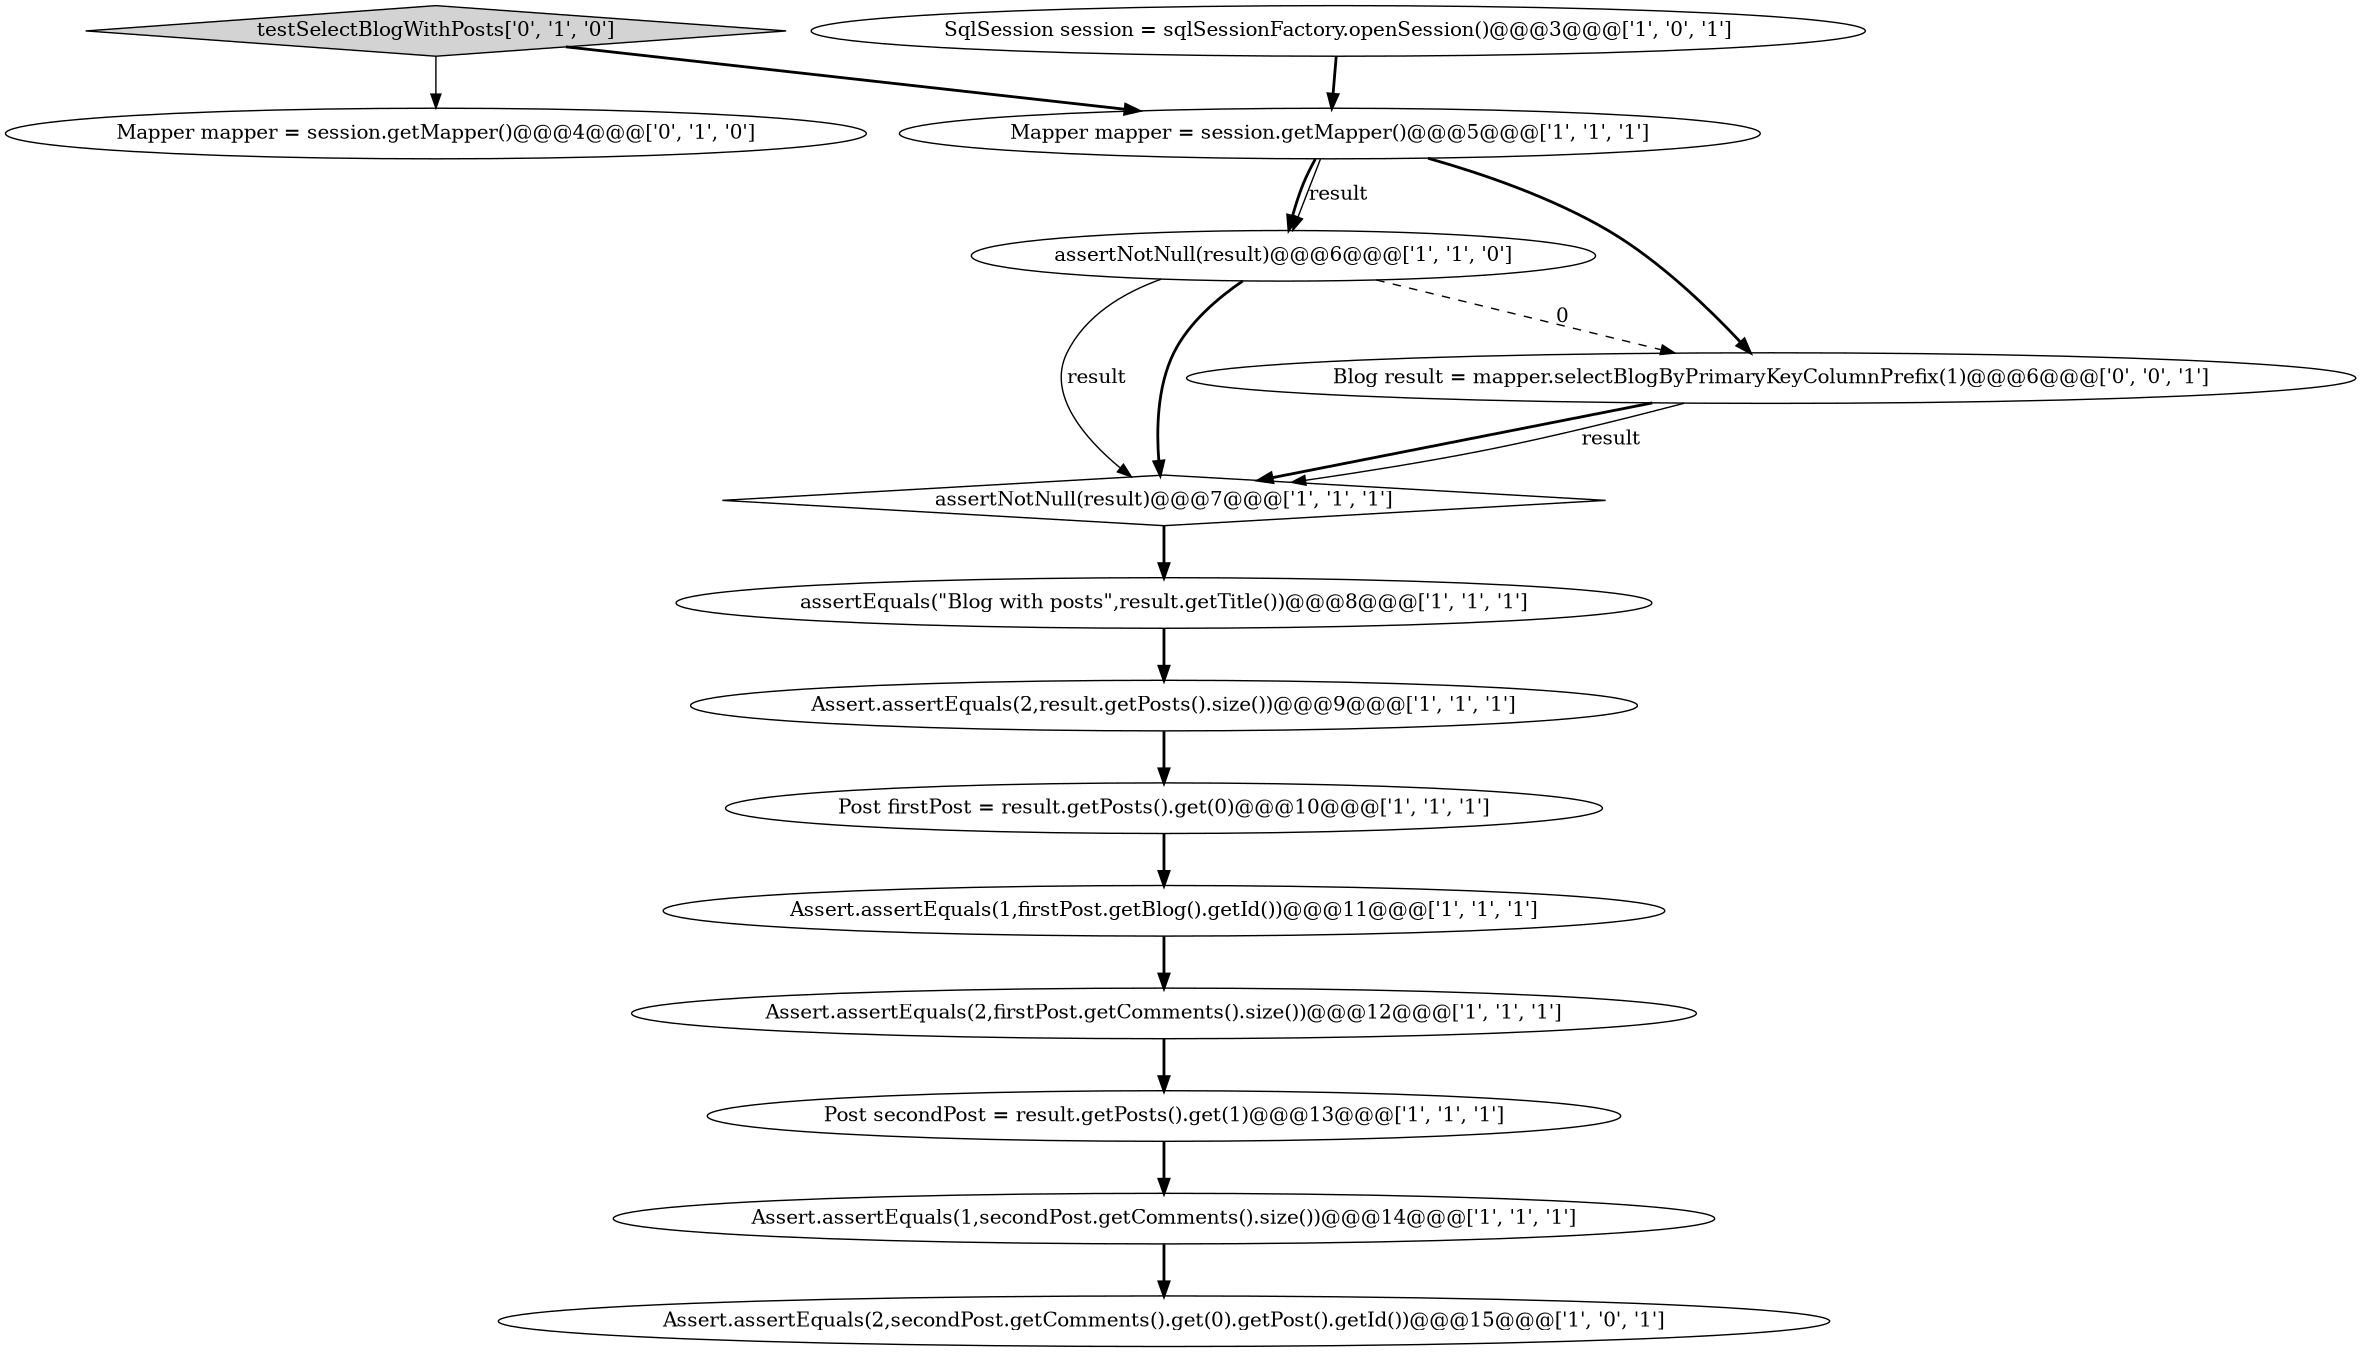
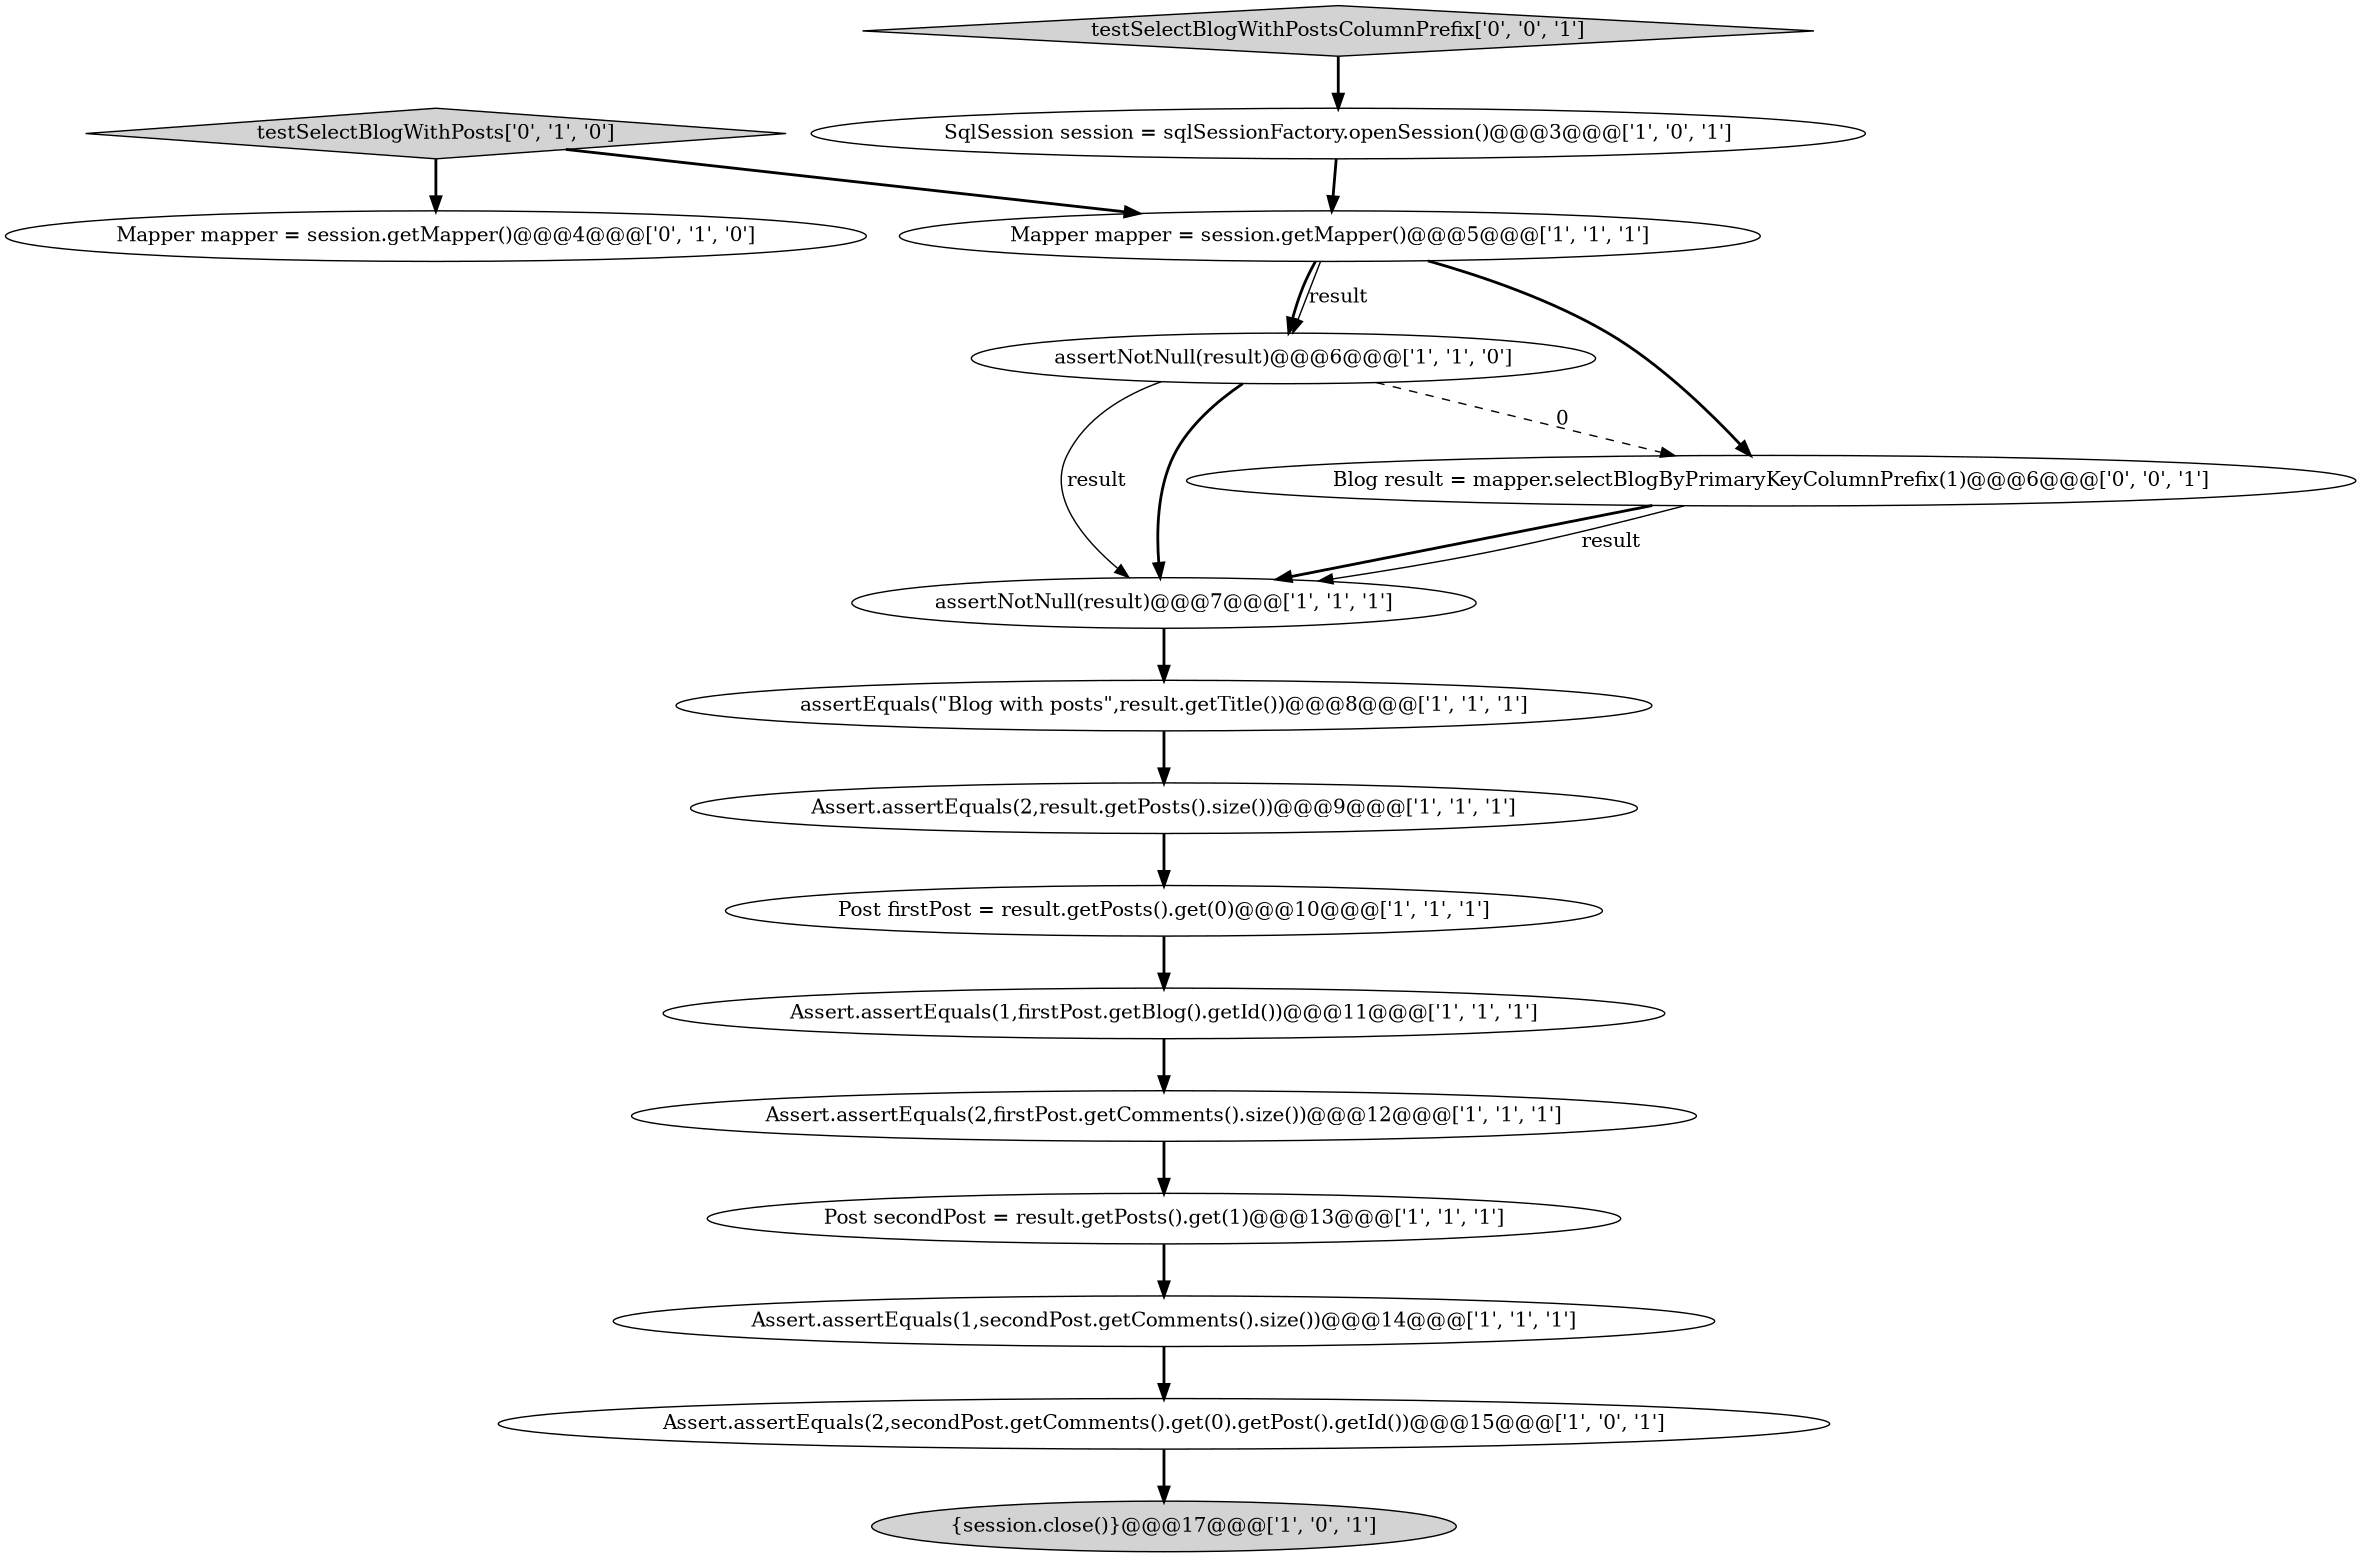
none -> (1338, 31)
(436, 75) -> (436, 178)
(1164, 500) -> (1164, 603)
none -> (1164, 1526)
